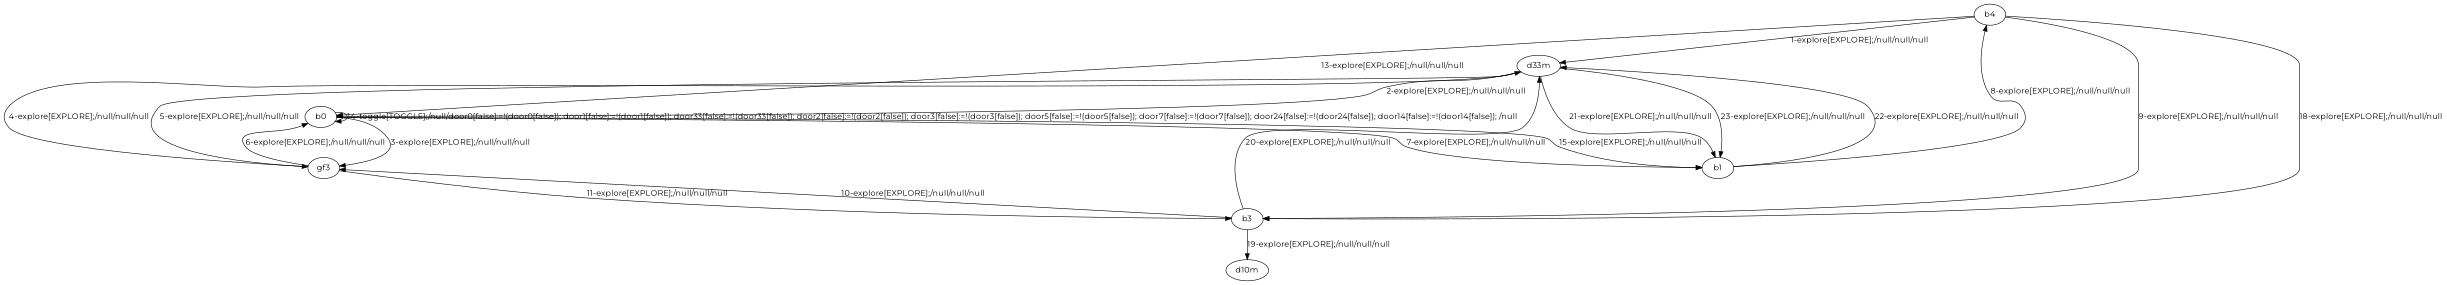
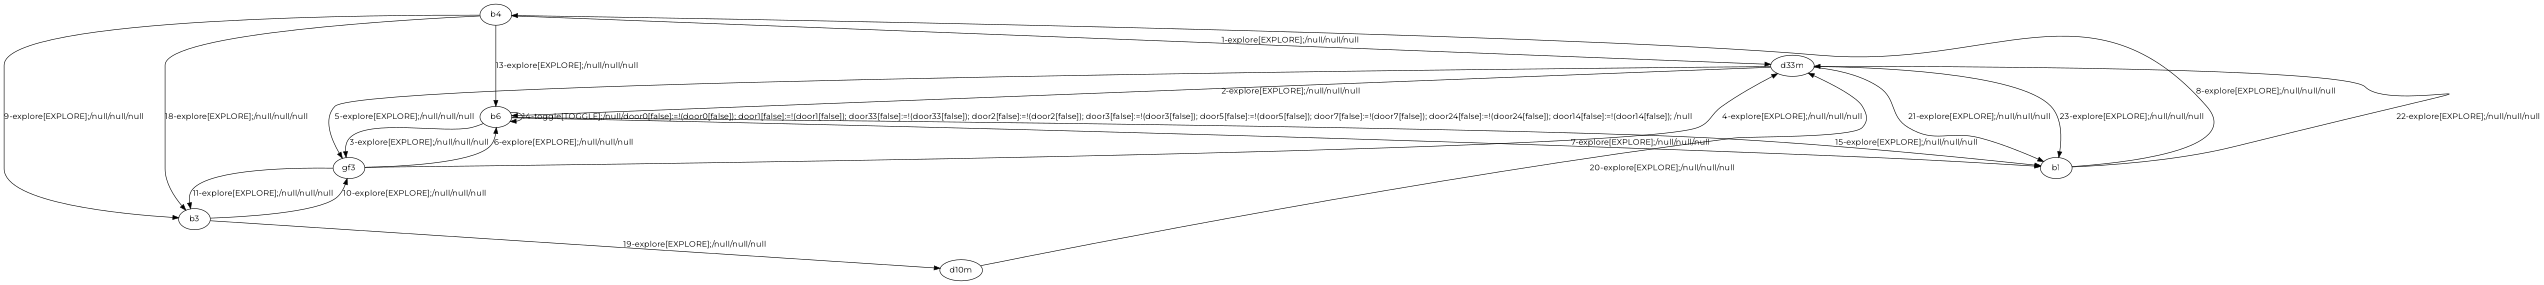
(321, 117) -> (496, 117)
(1372, 131) -> (1460, 178)
